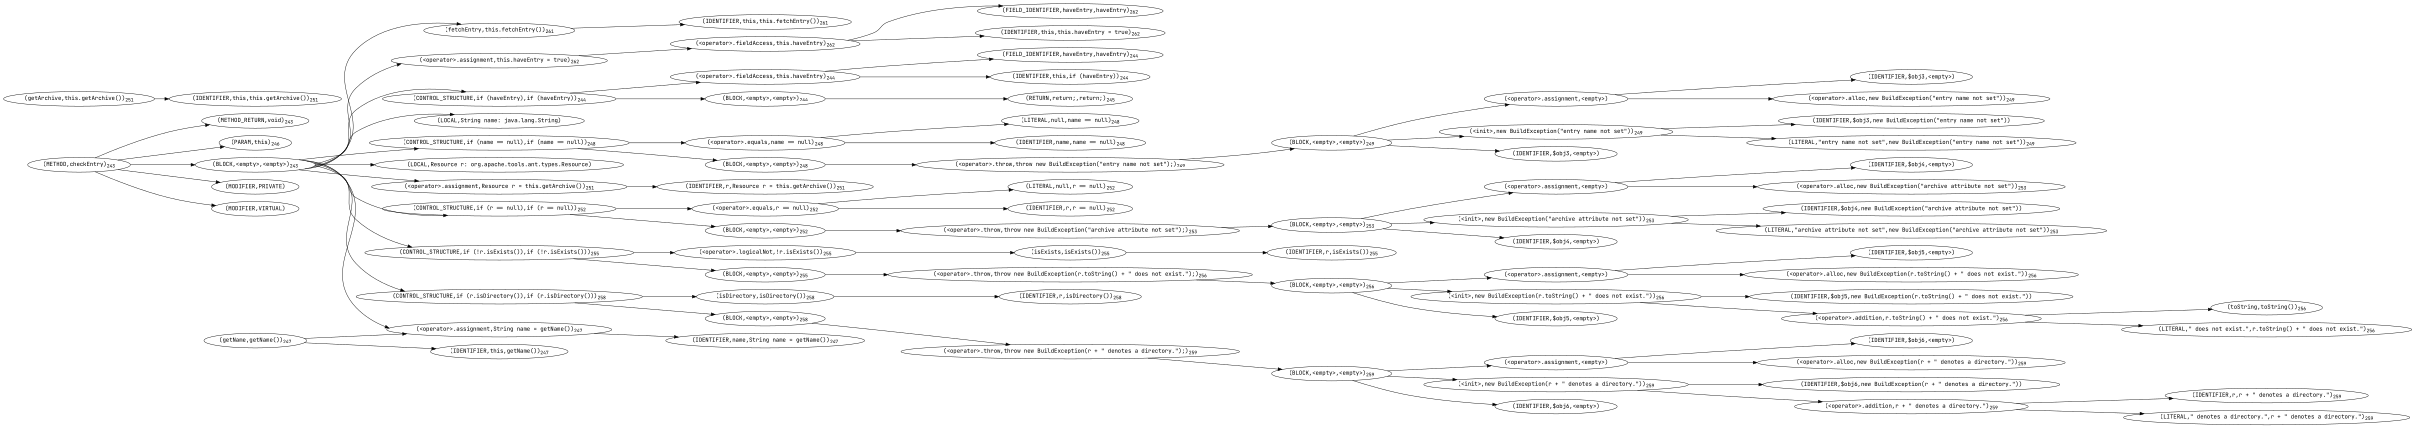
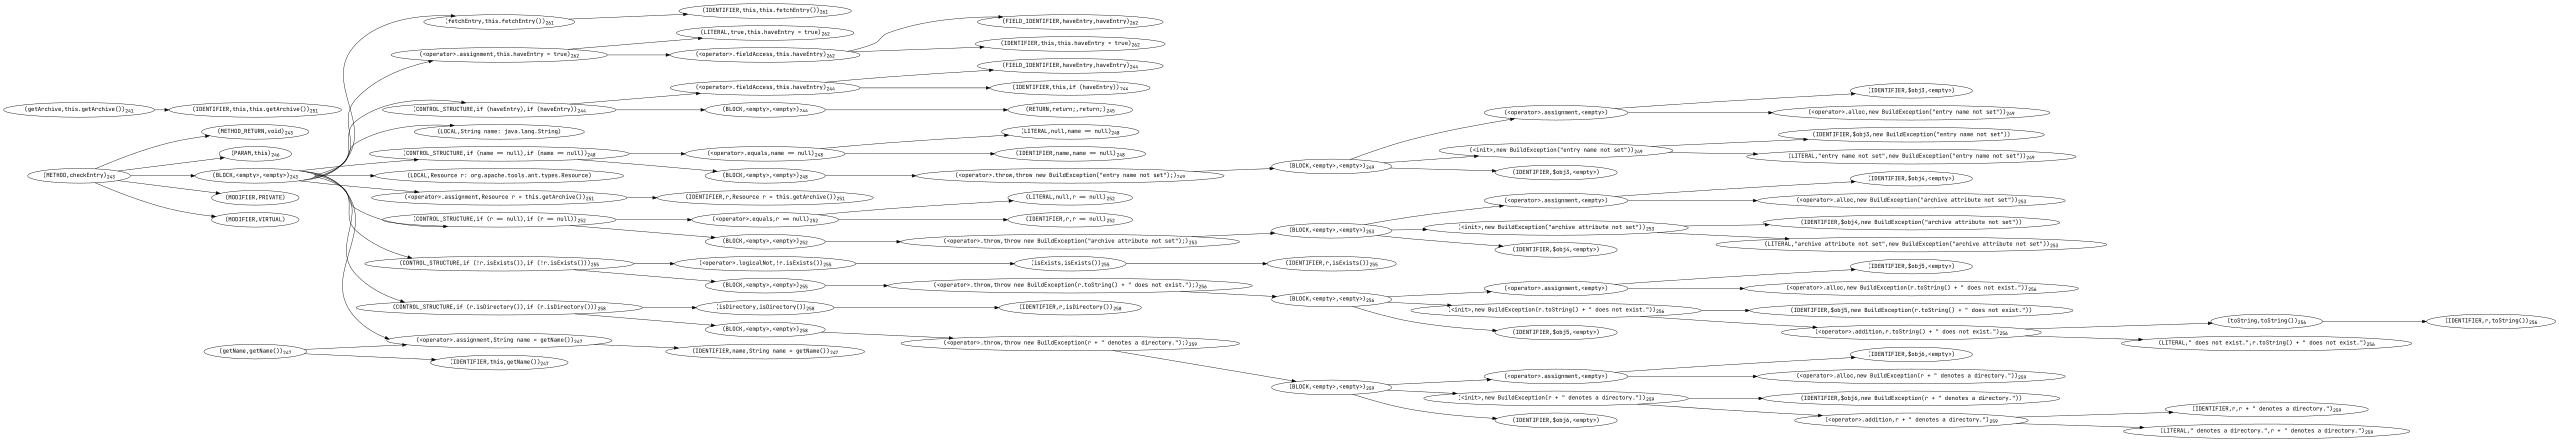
none -> (765, 33)
(130, 98) -> (130, 109)
none -> (2491, 321)
